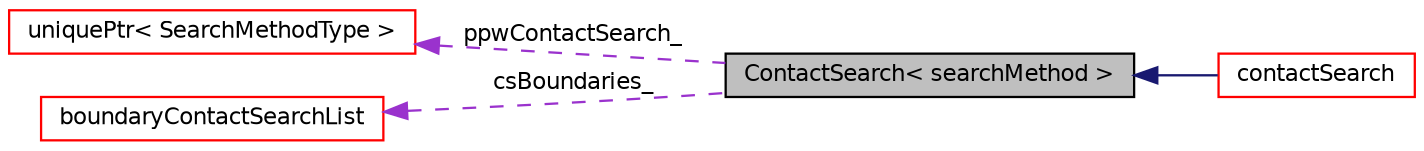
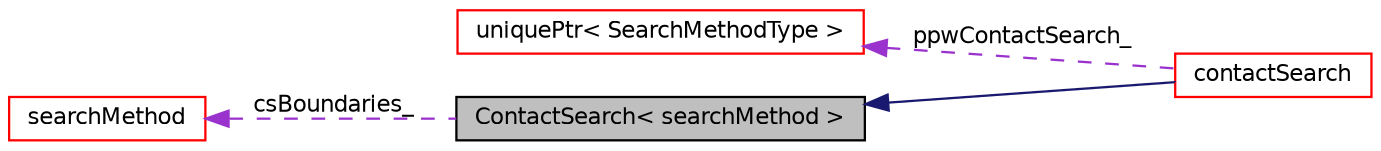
(582, 54) -> (1031, 58)
(212, 119) -> (107, 119)
